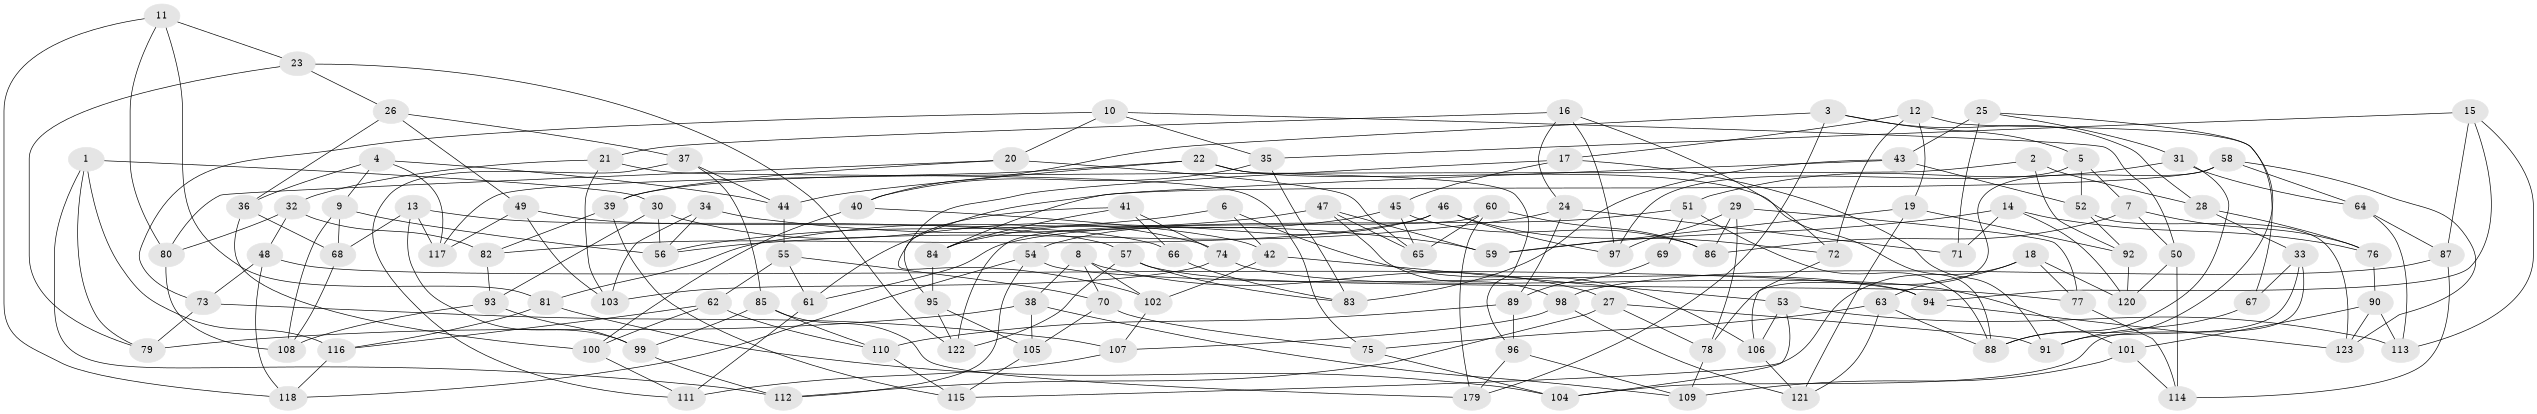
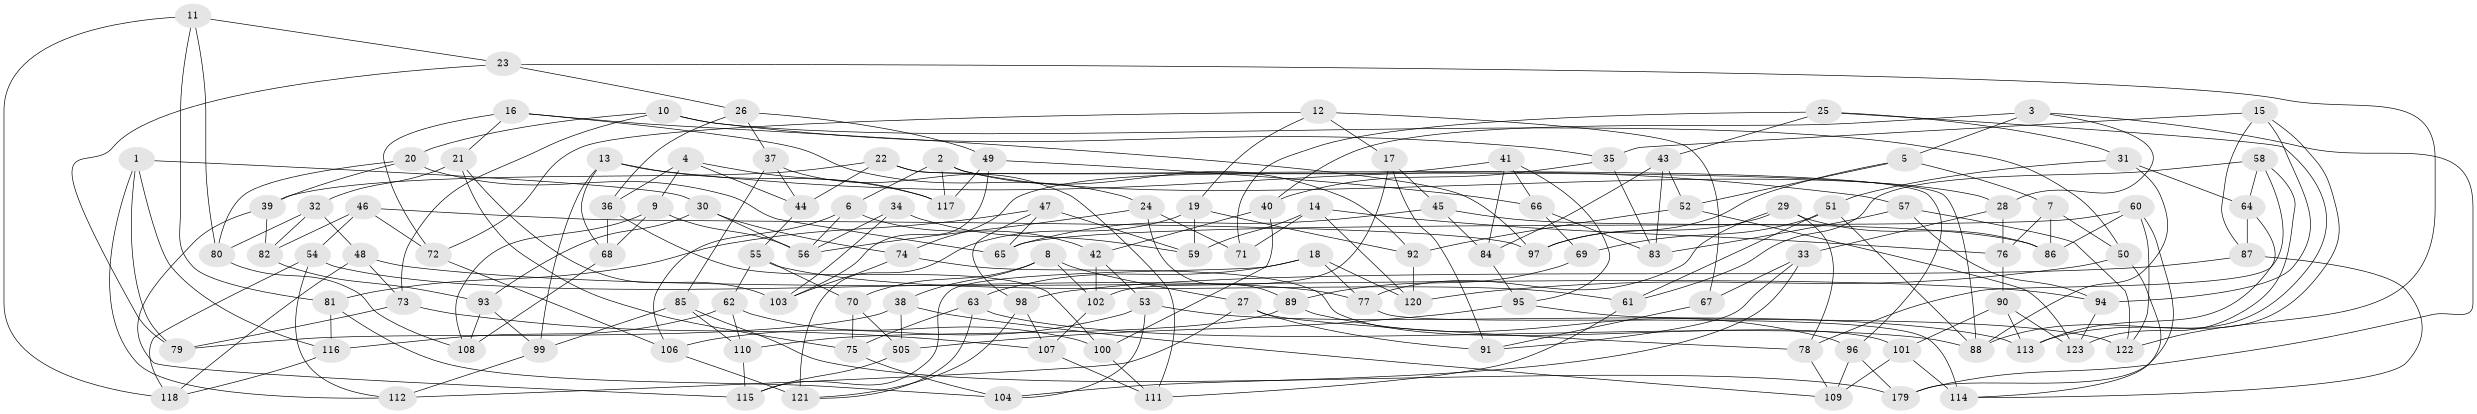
none -> (909, 176)
none -> (1562, 234)
(1032, 351) -> (902, 351)
